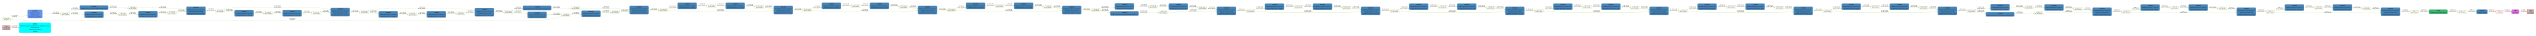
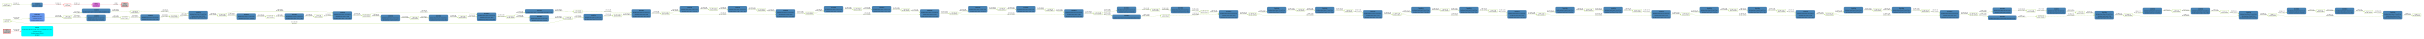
(2438, 12) -> none
